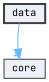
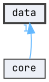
(18, 36) -> (31, 46)
